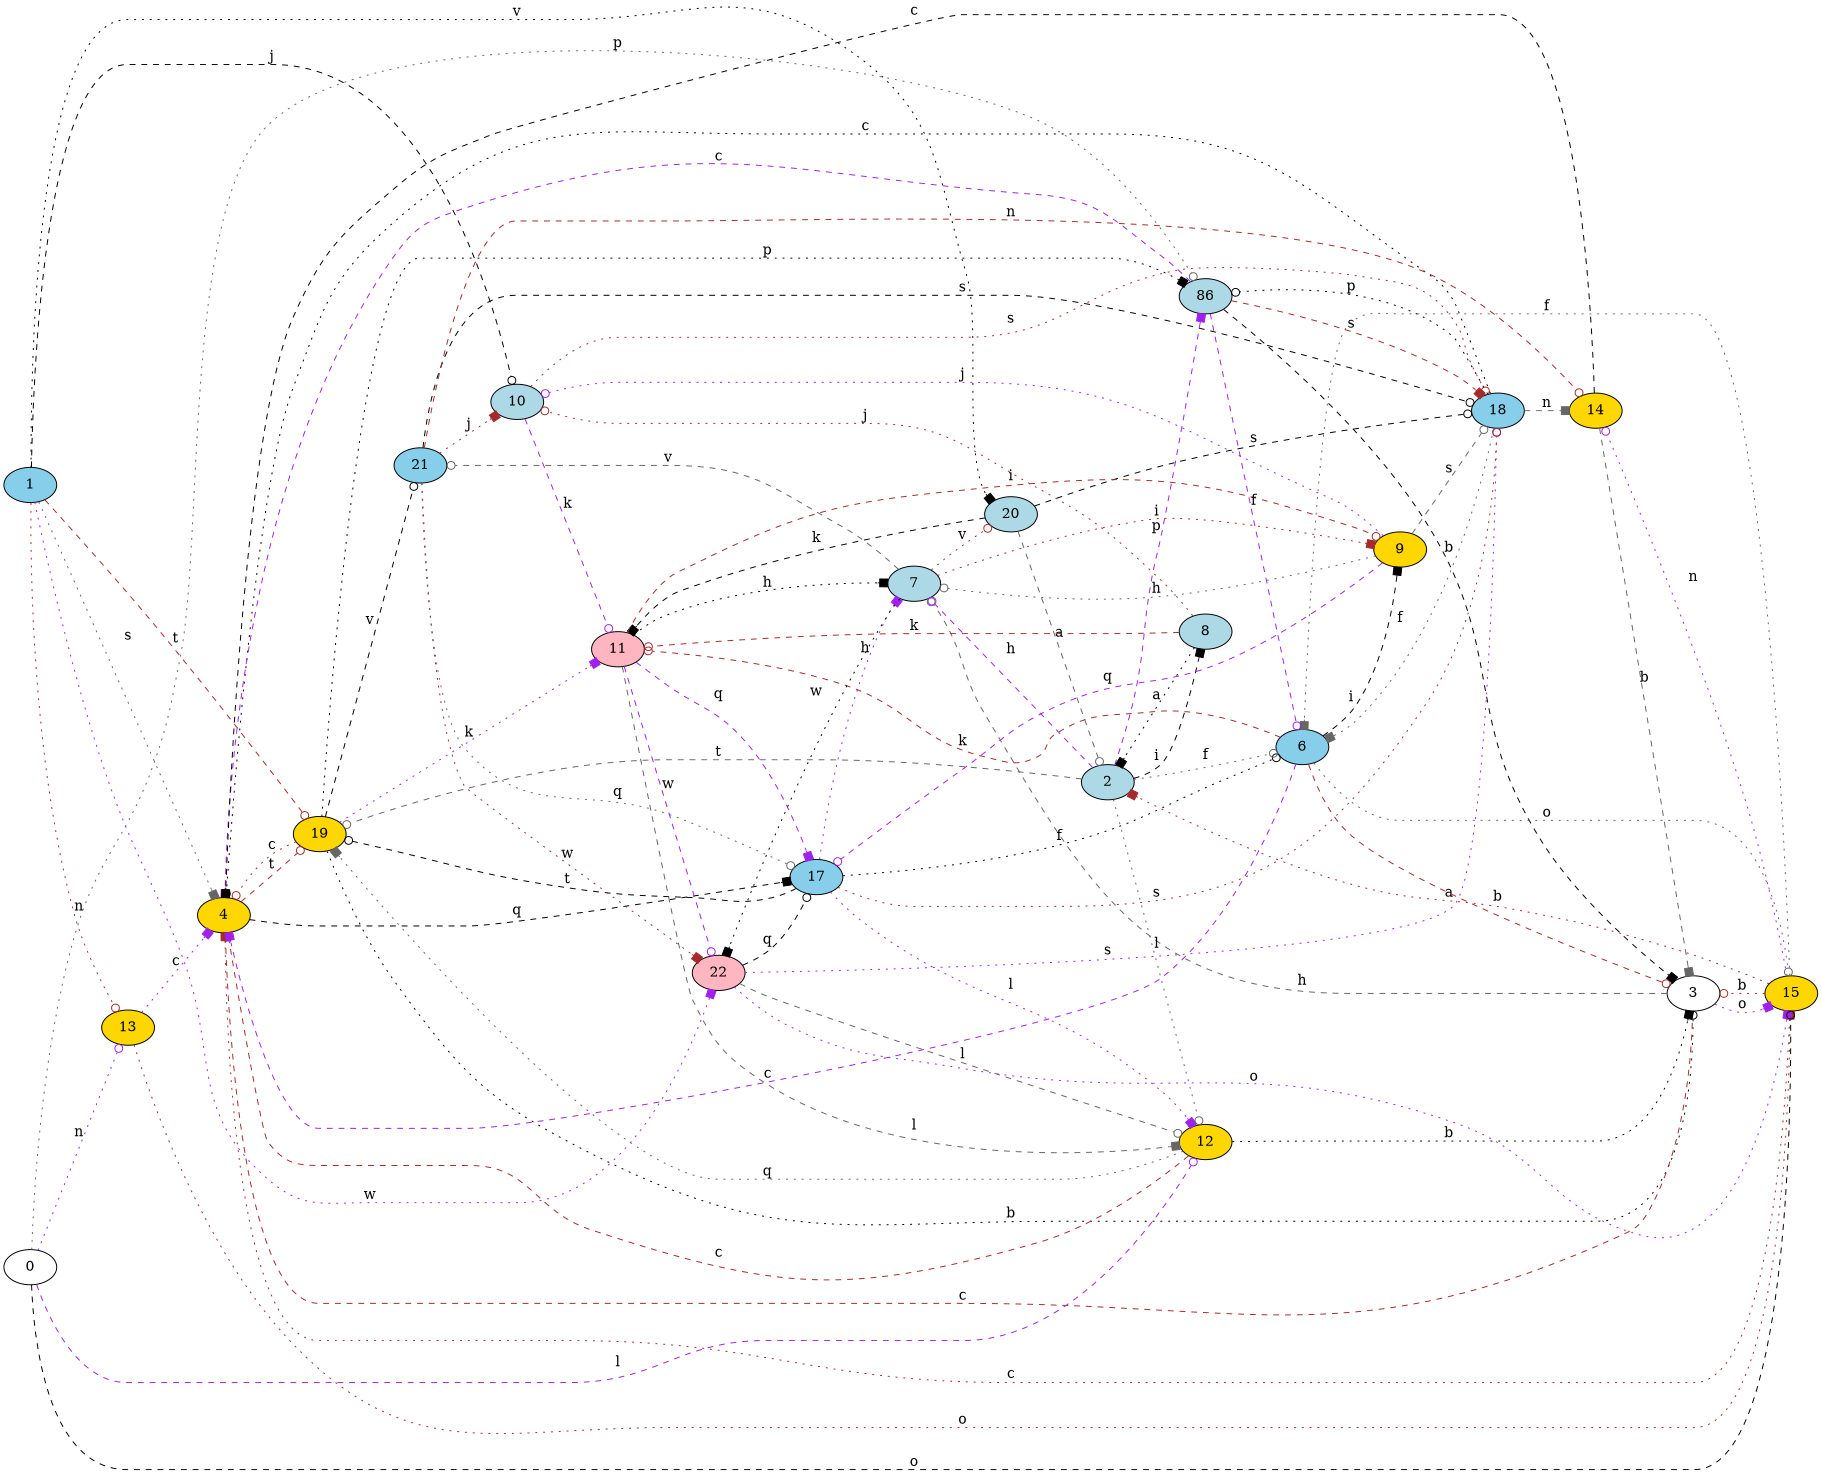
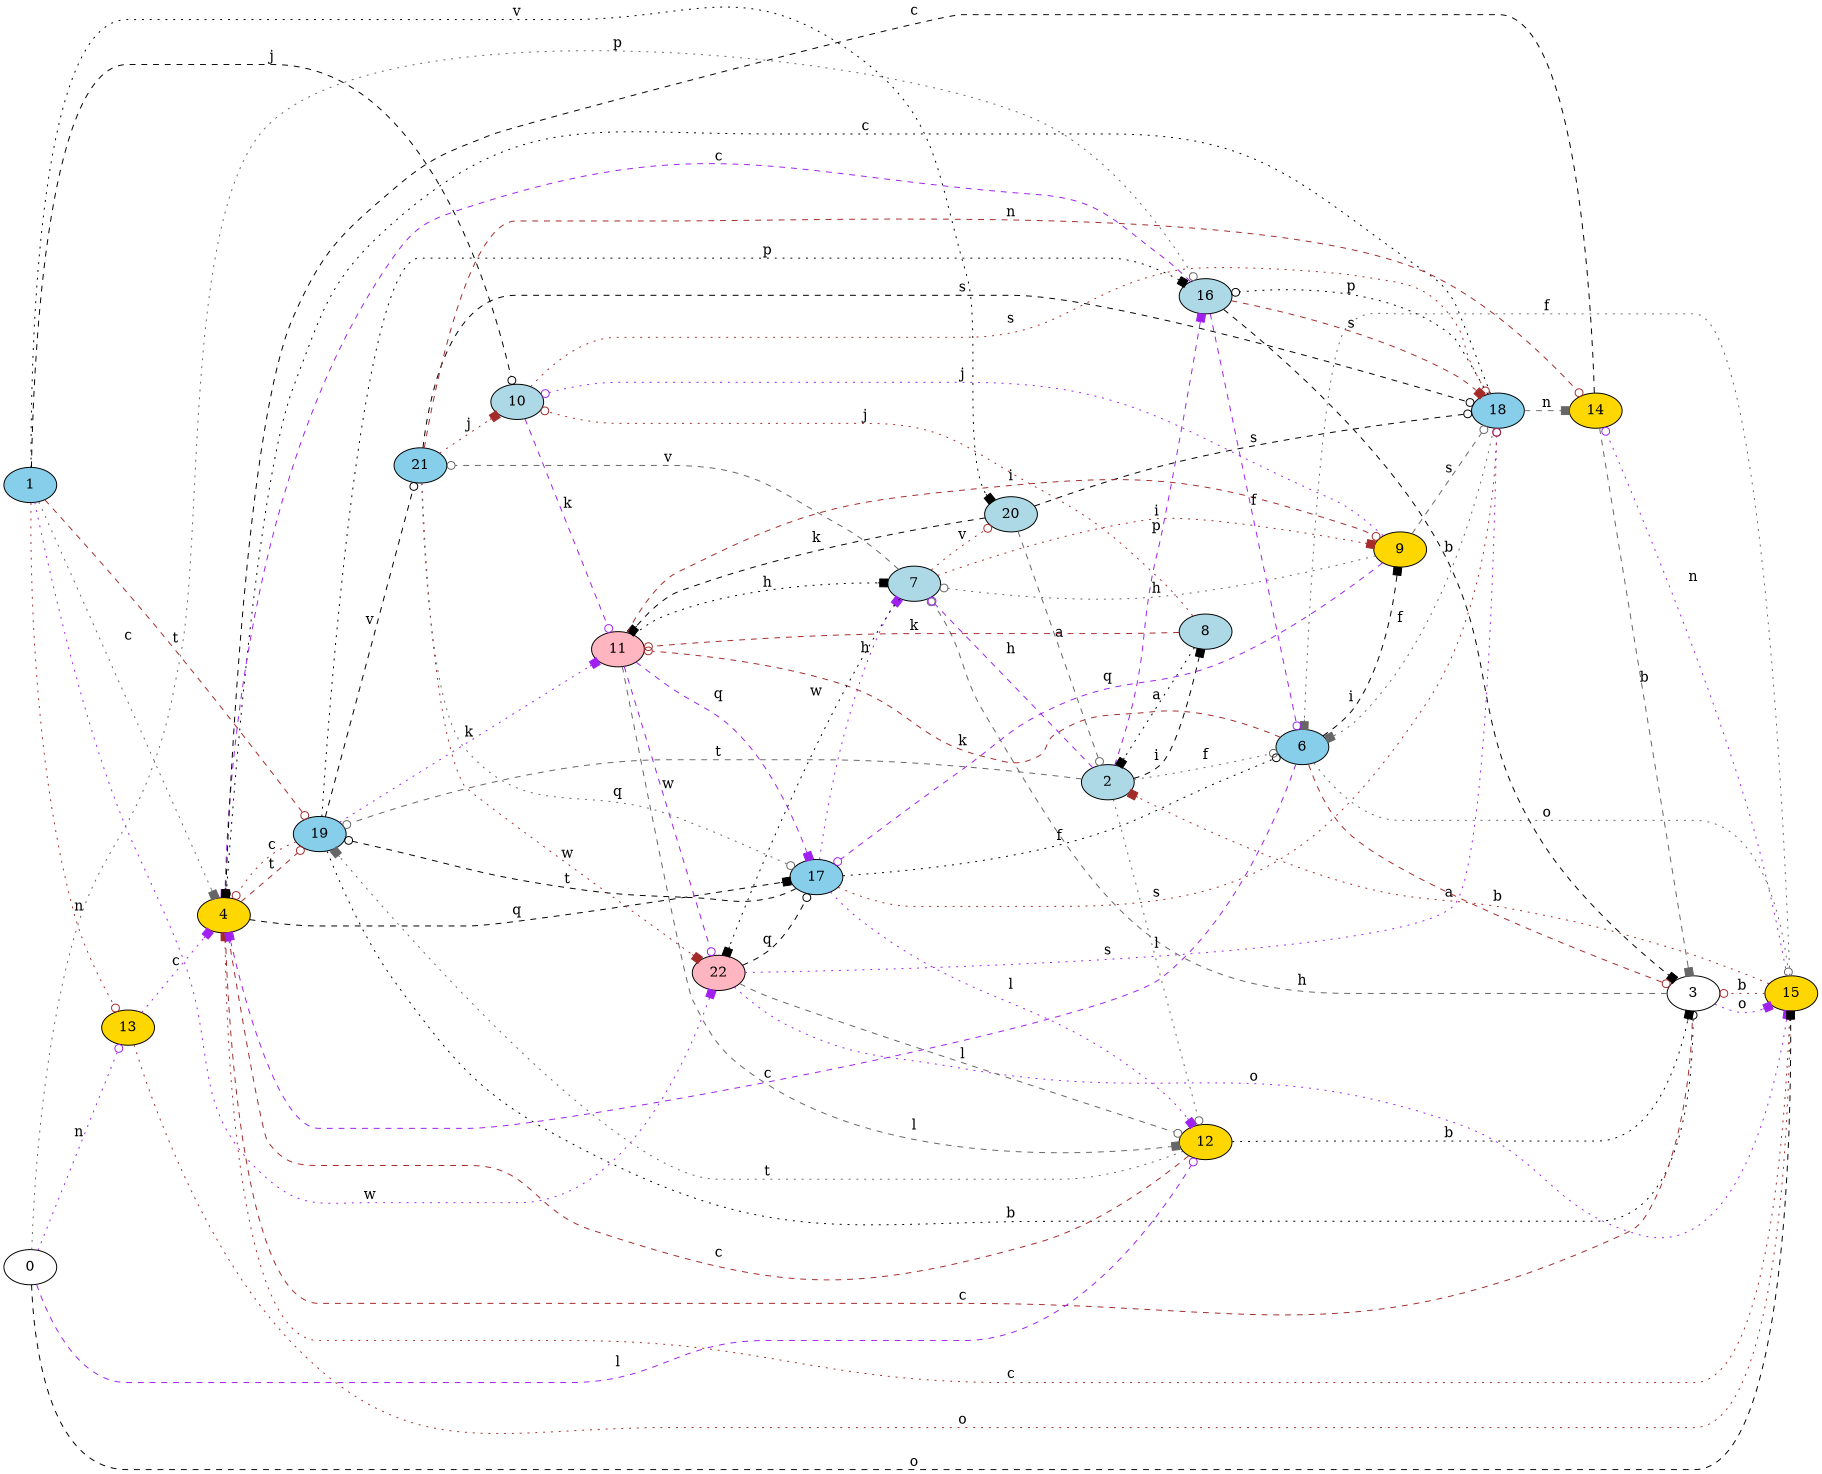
(1206, 296) -> (1206, 296)
(128, 636) -> (128, 636)
(320, 834) -> (320, 834)
(768, 1172) -> (768, 1172)
(1037, 1470) -> (1036, 1470)
